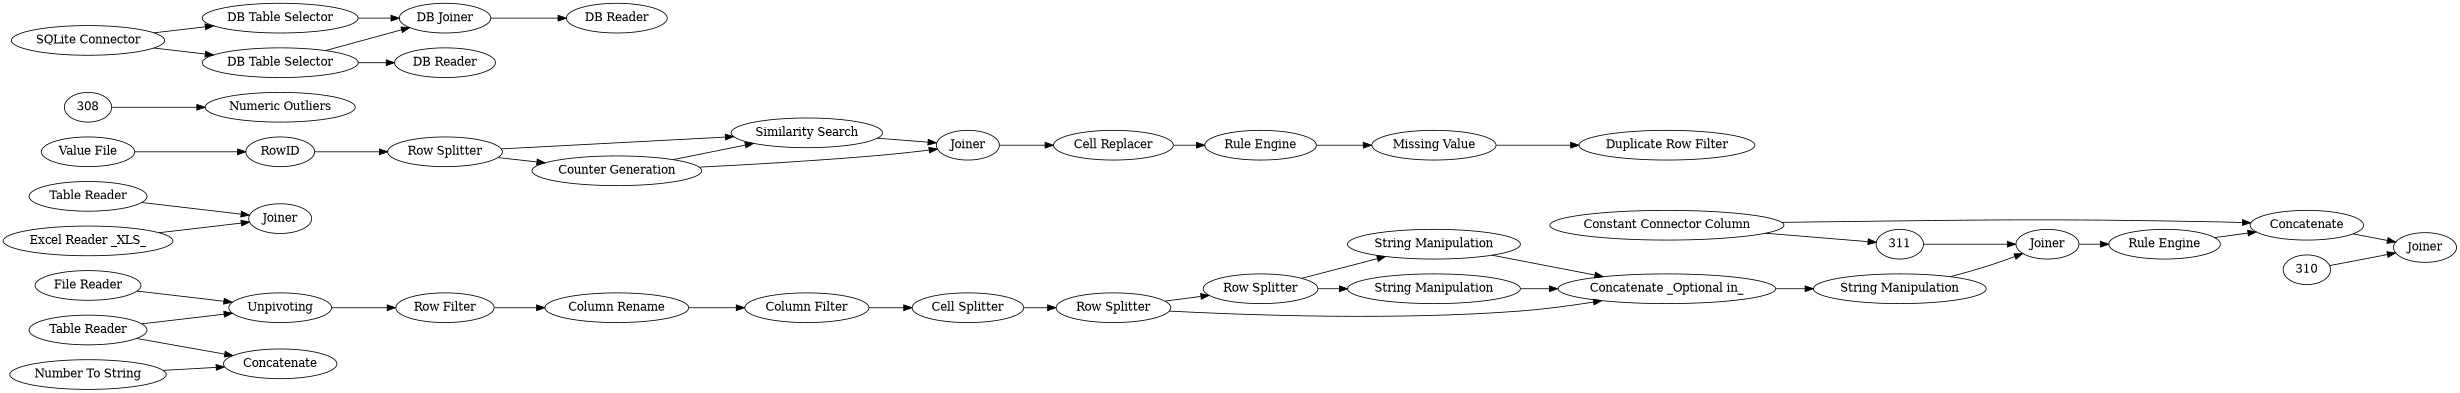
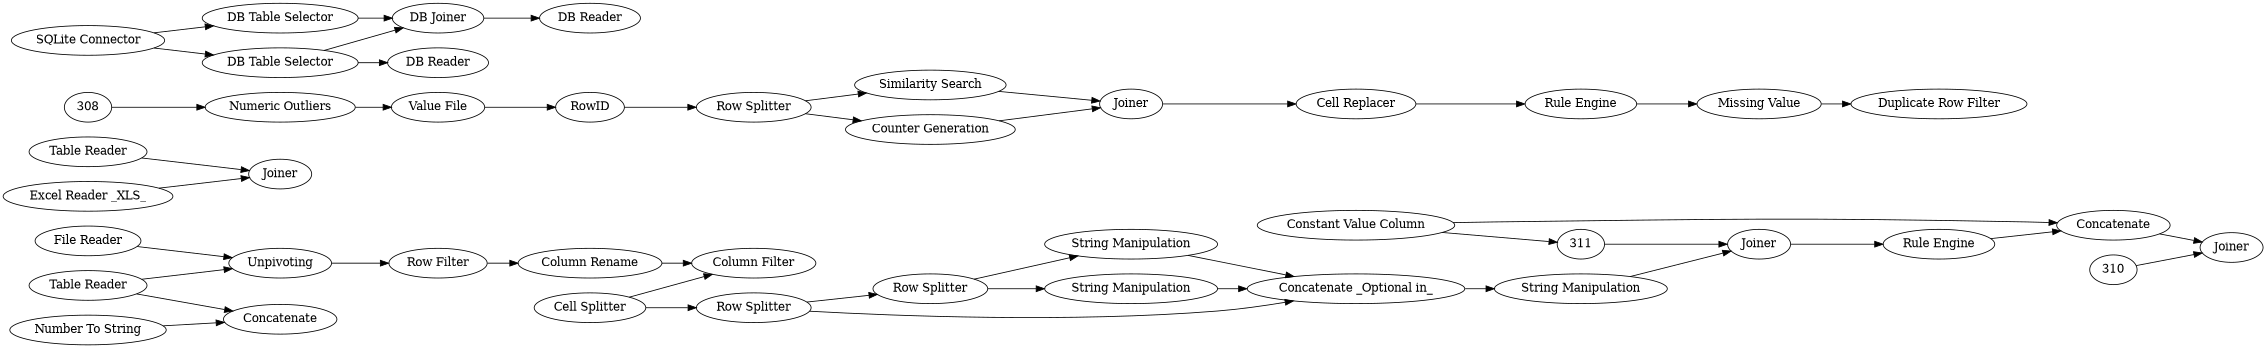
none -> (369, 107)
(709, 152) -> none
(1667, 225) -> (1356, 225)
(886, 308) -> (667, 287)
